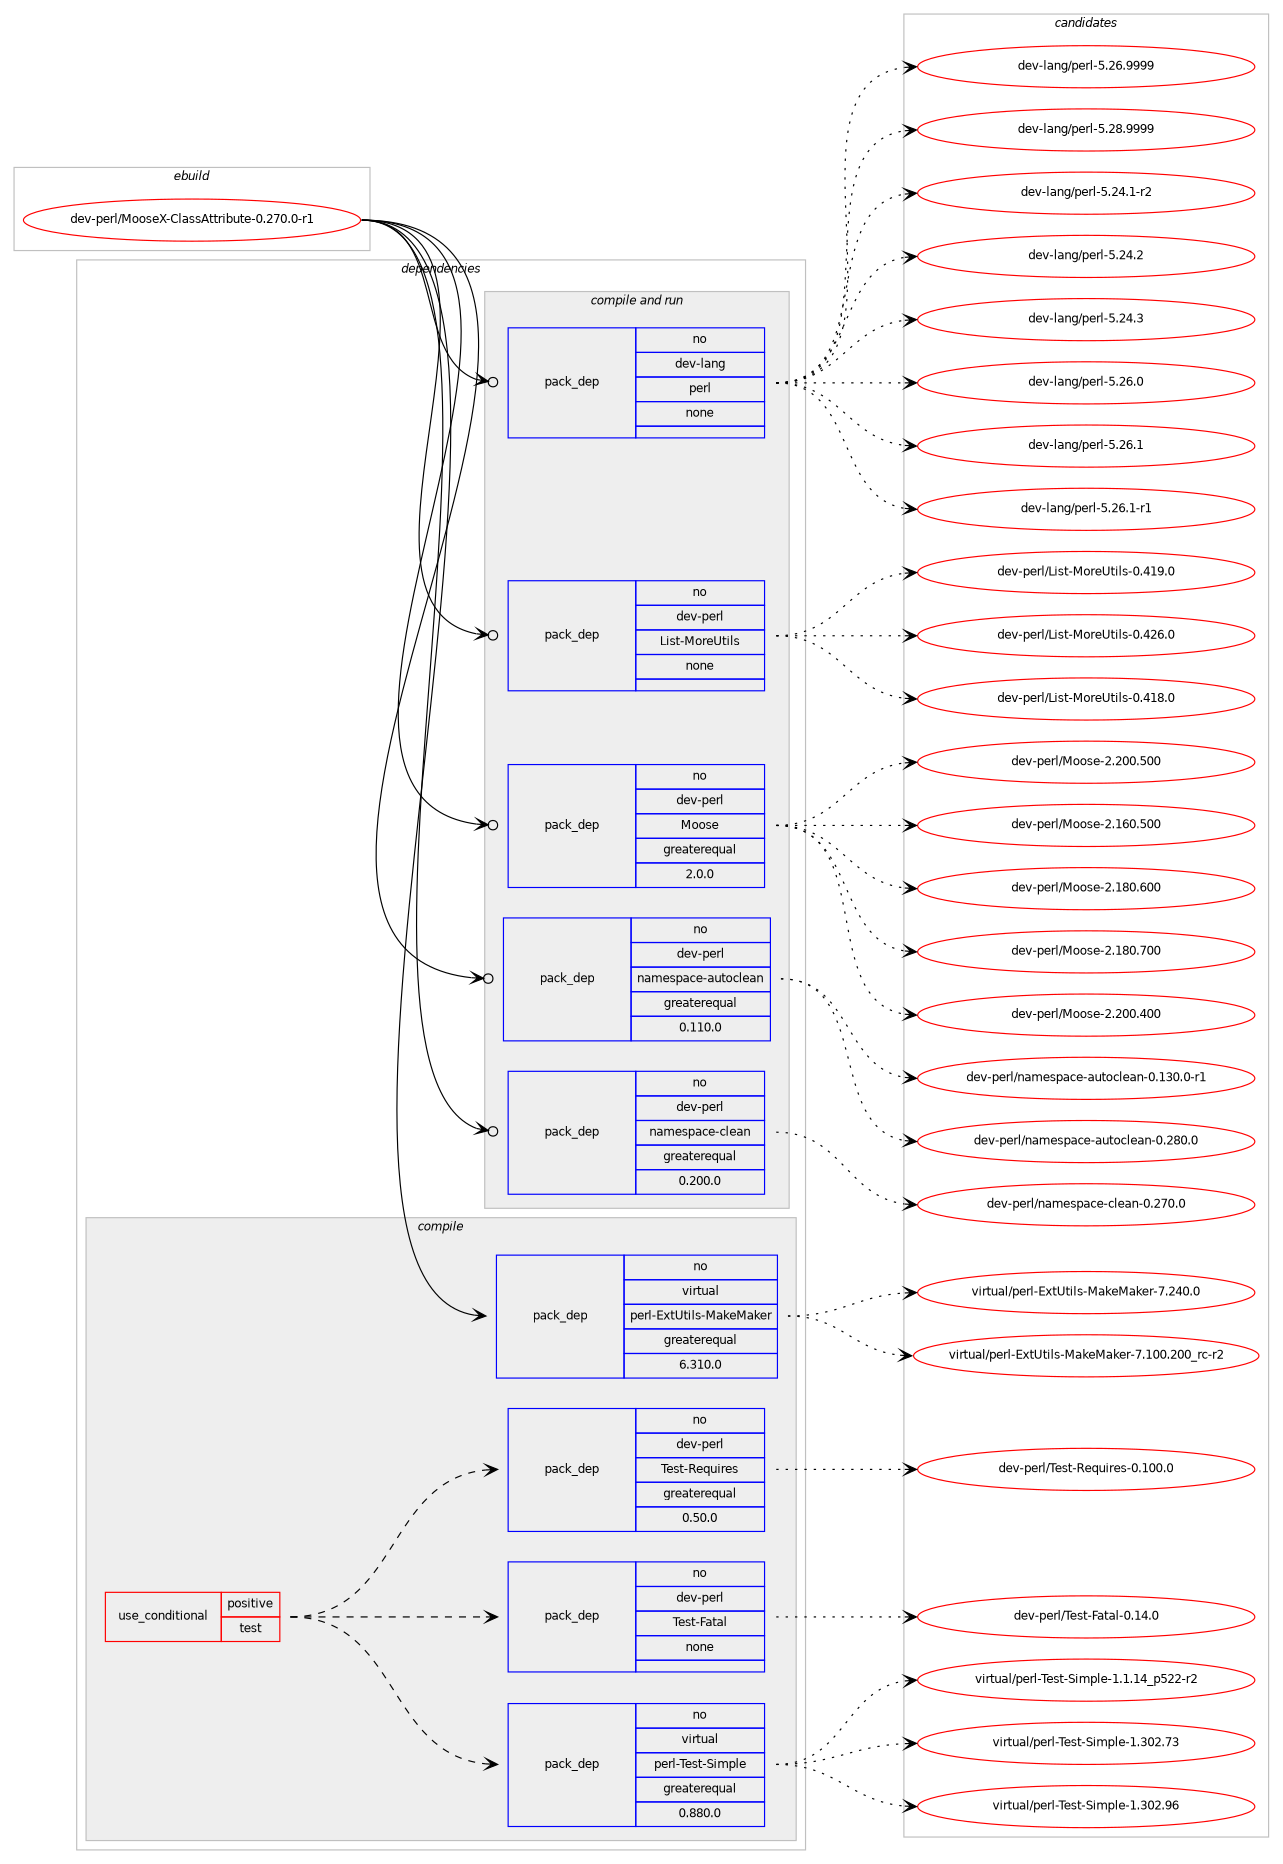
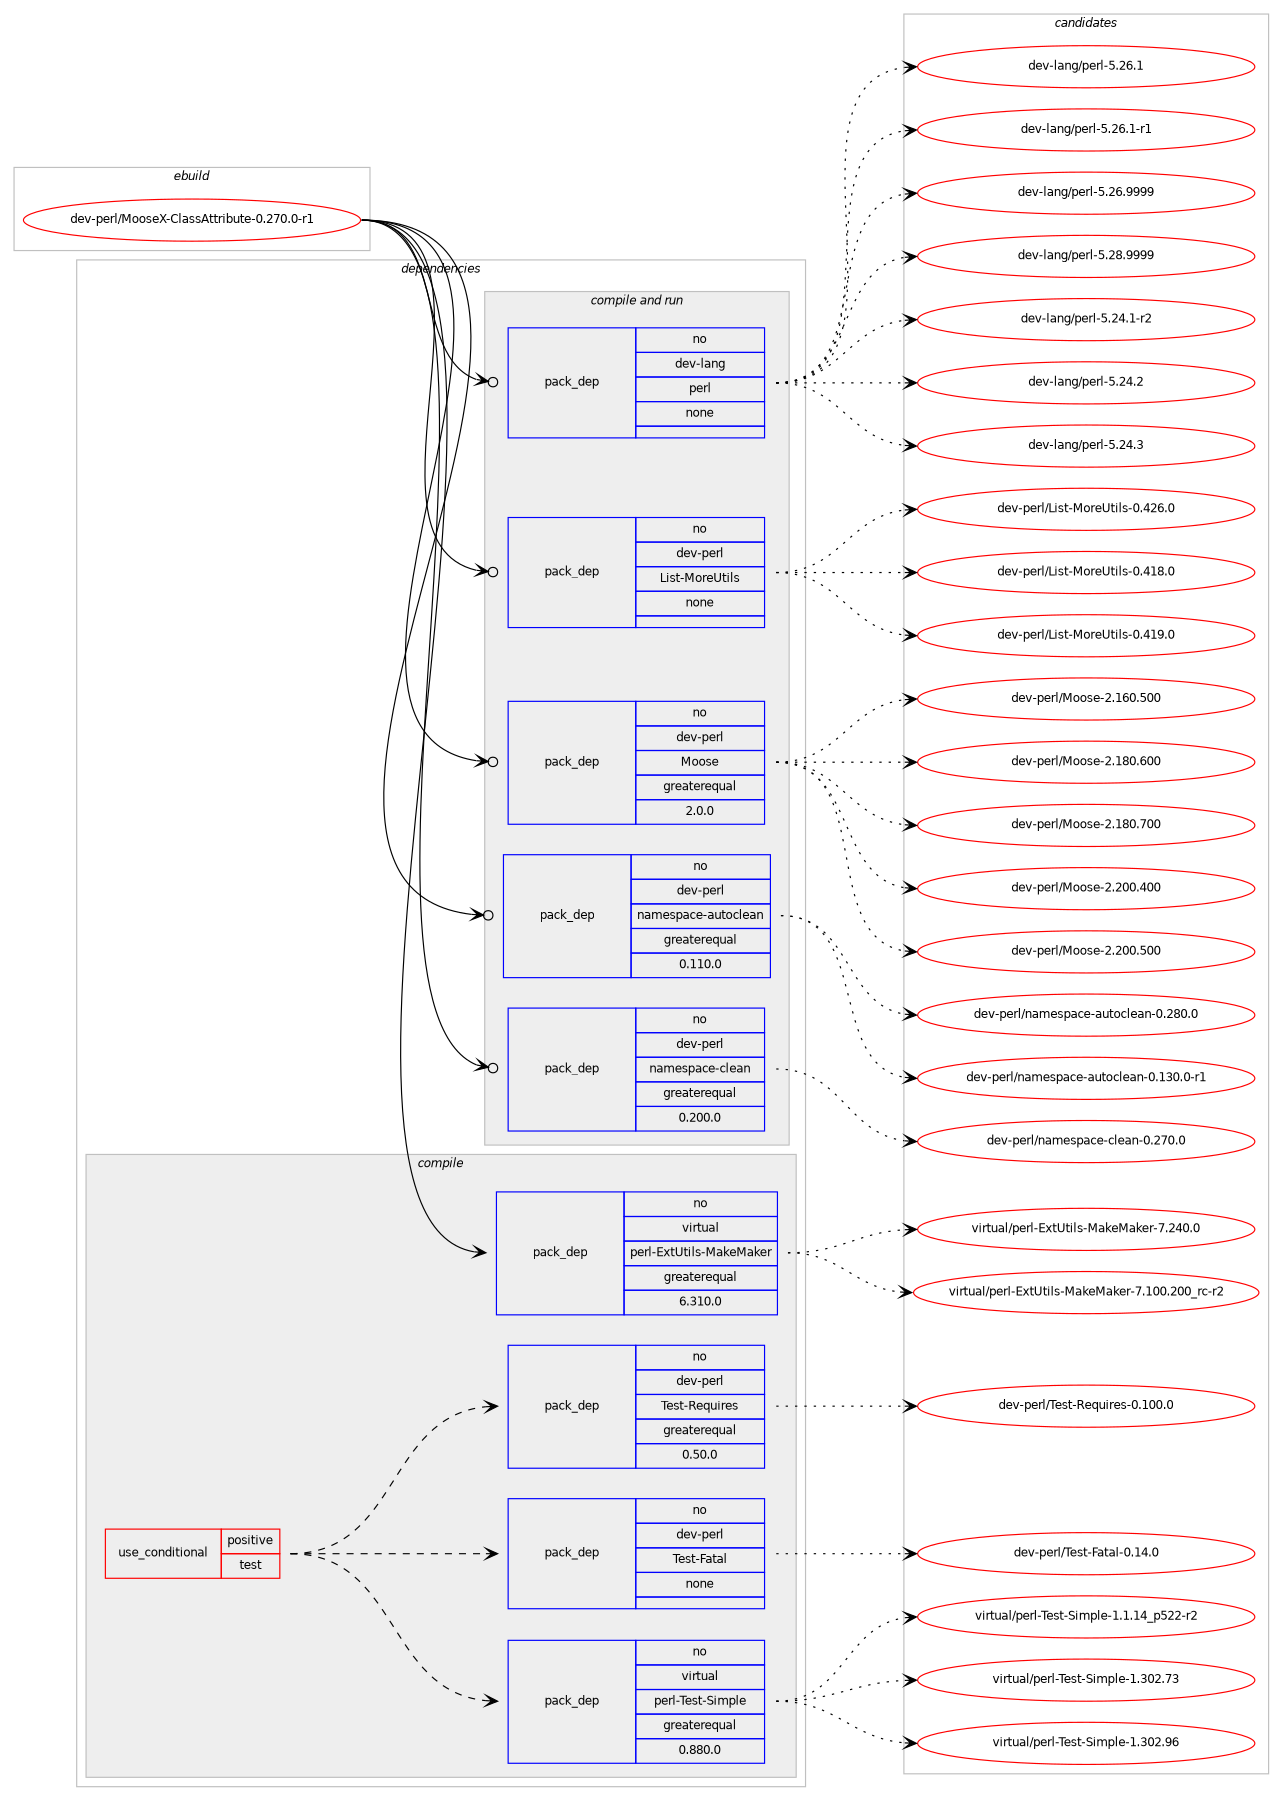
(1086, 383) -> none
